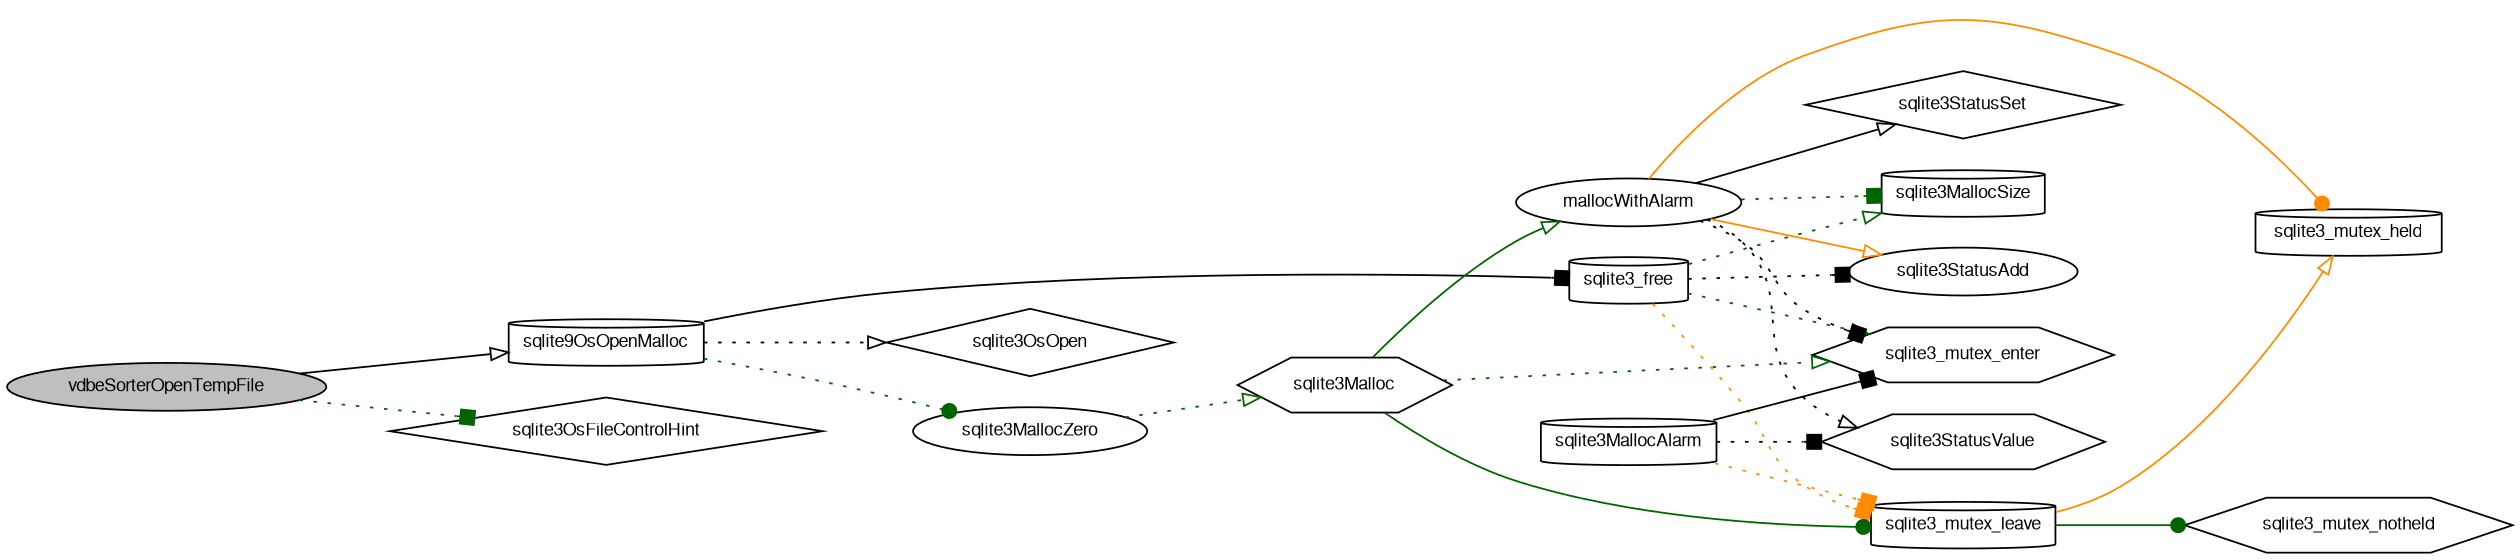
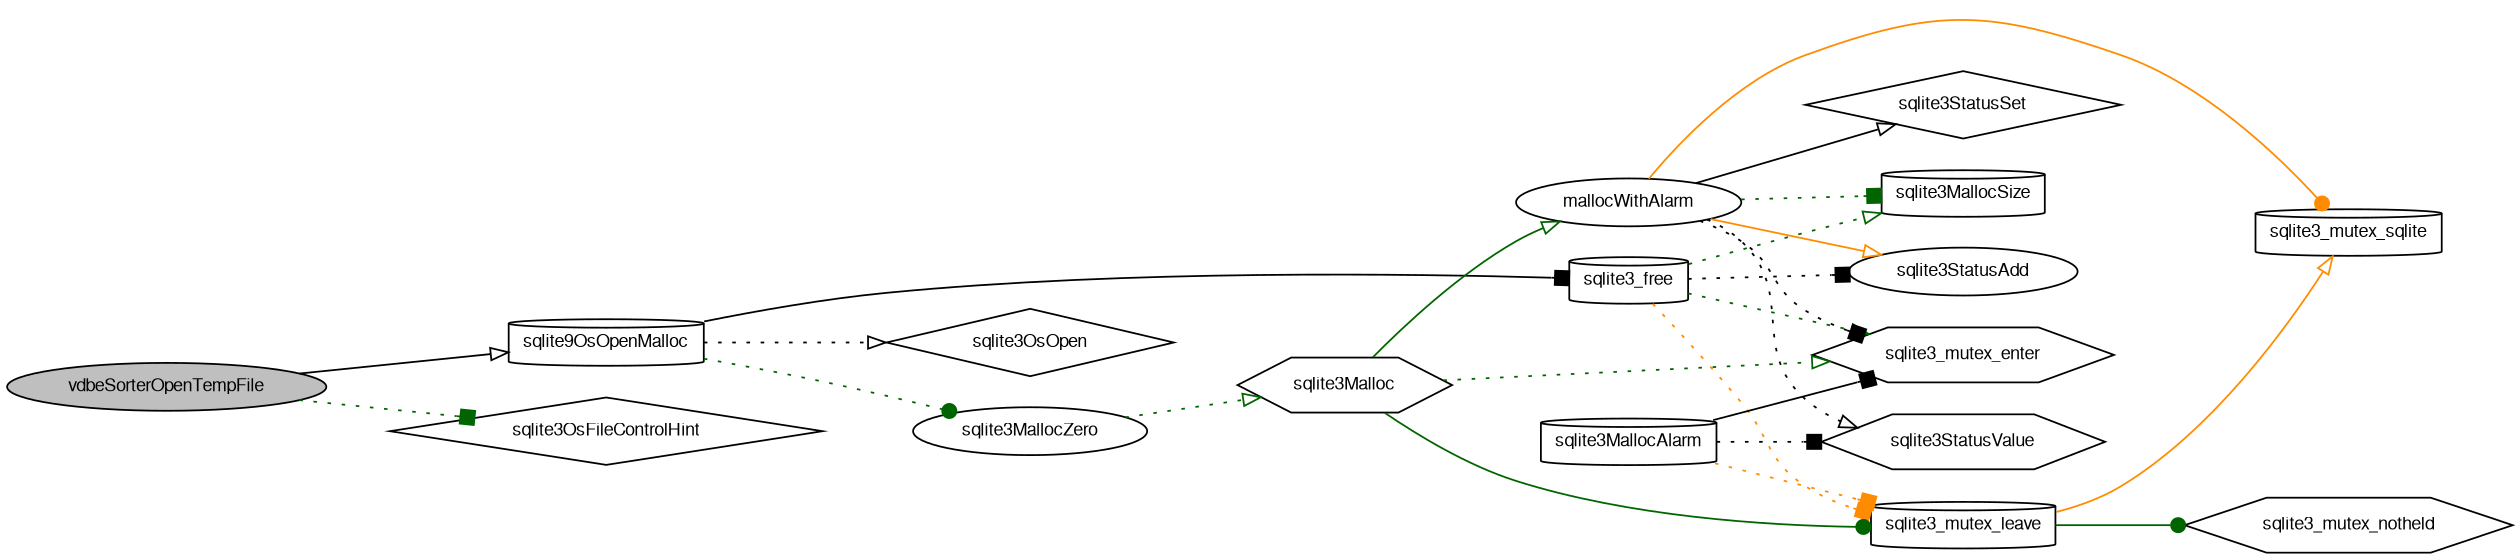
(2349, 233) -> (2349, 233)
